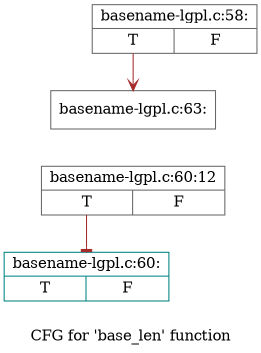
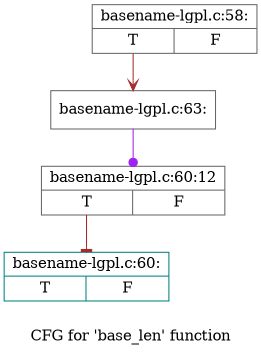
none -> (133, 143)
